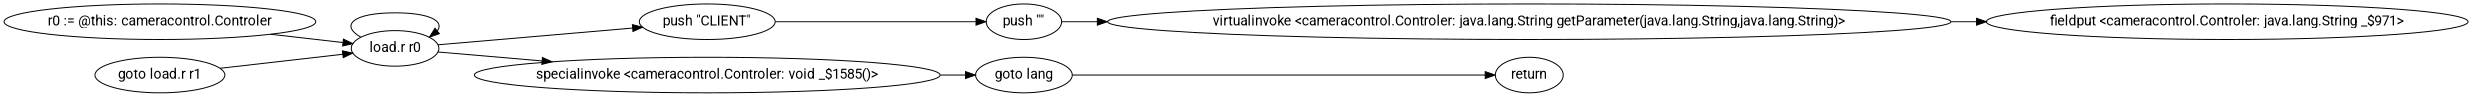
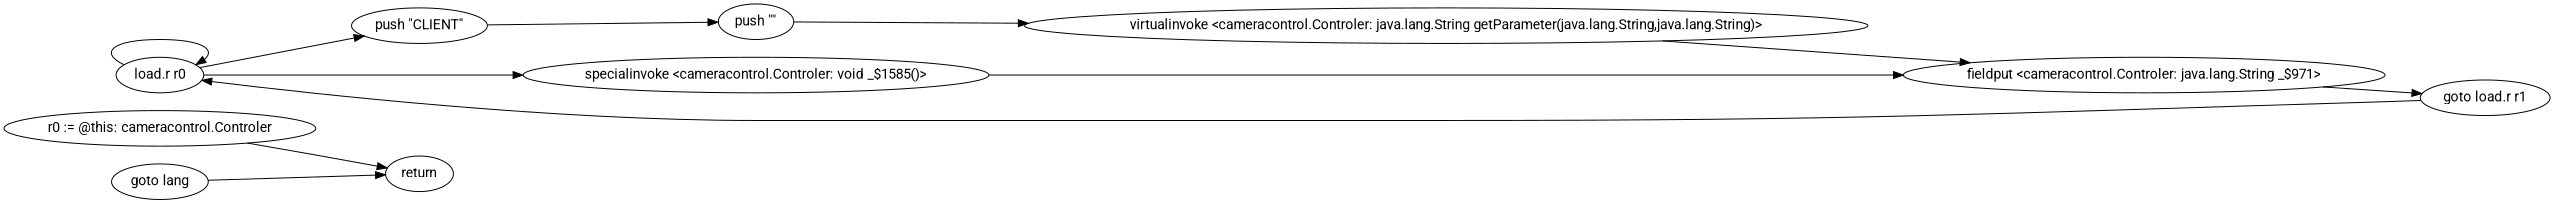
(307, 38) -> (312, 154)
(953, 75) -> (1441, 75)
none -> (2368, 90)
